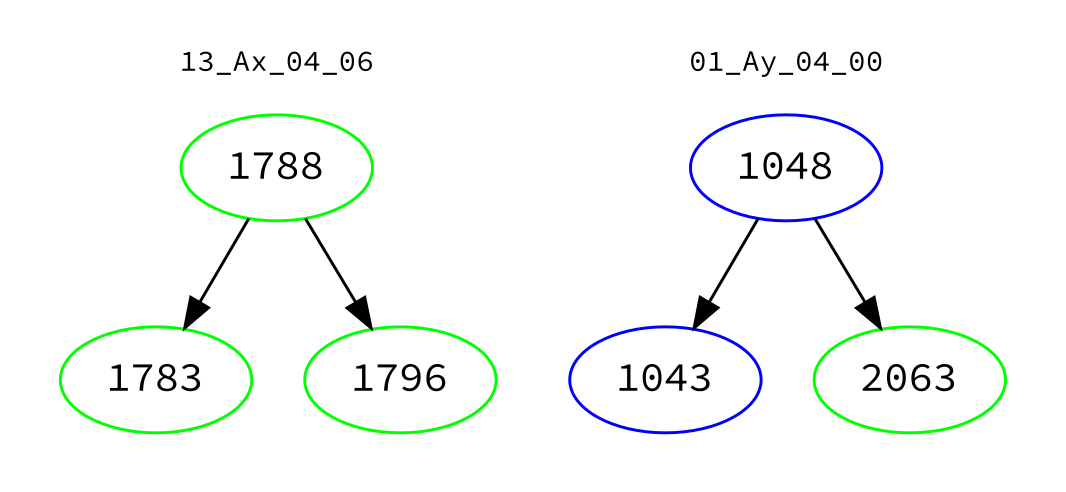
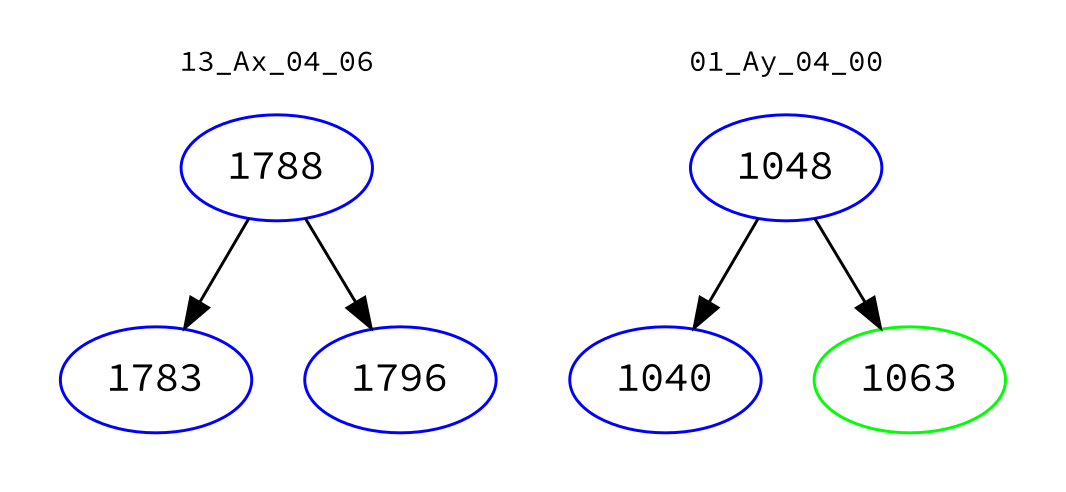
(277, 168) -> (277, 168)
(156, 380) -> (156, 380)
(400, 380) -> (400, 380)
(665, 380) -> (665, 380)
(910, 380) -> (910, 380)
